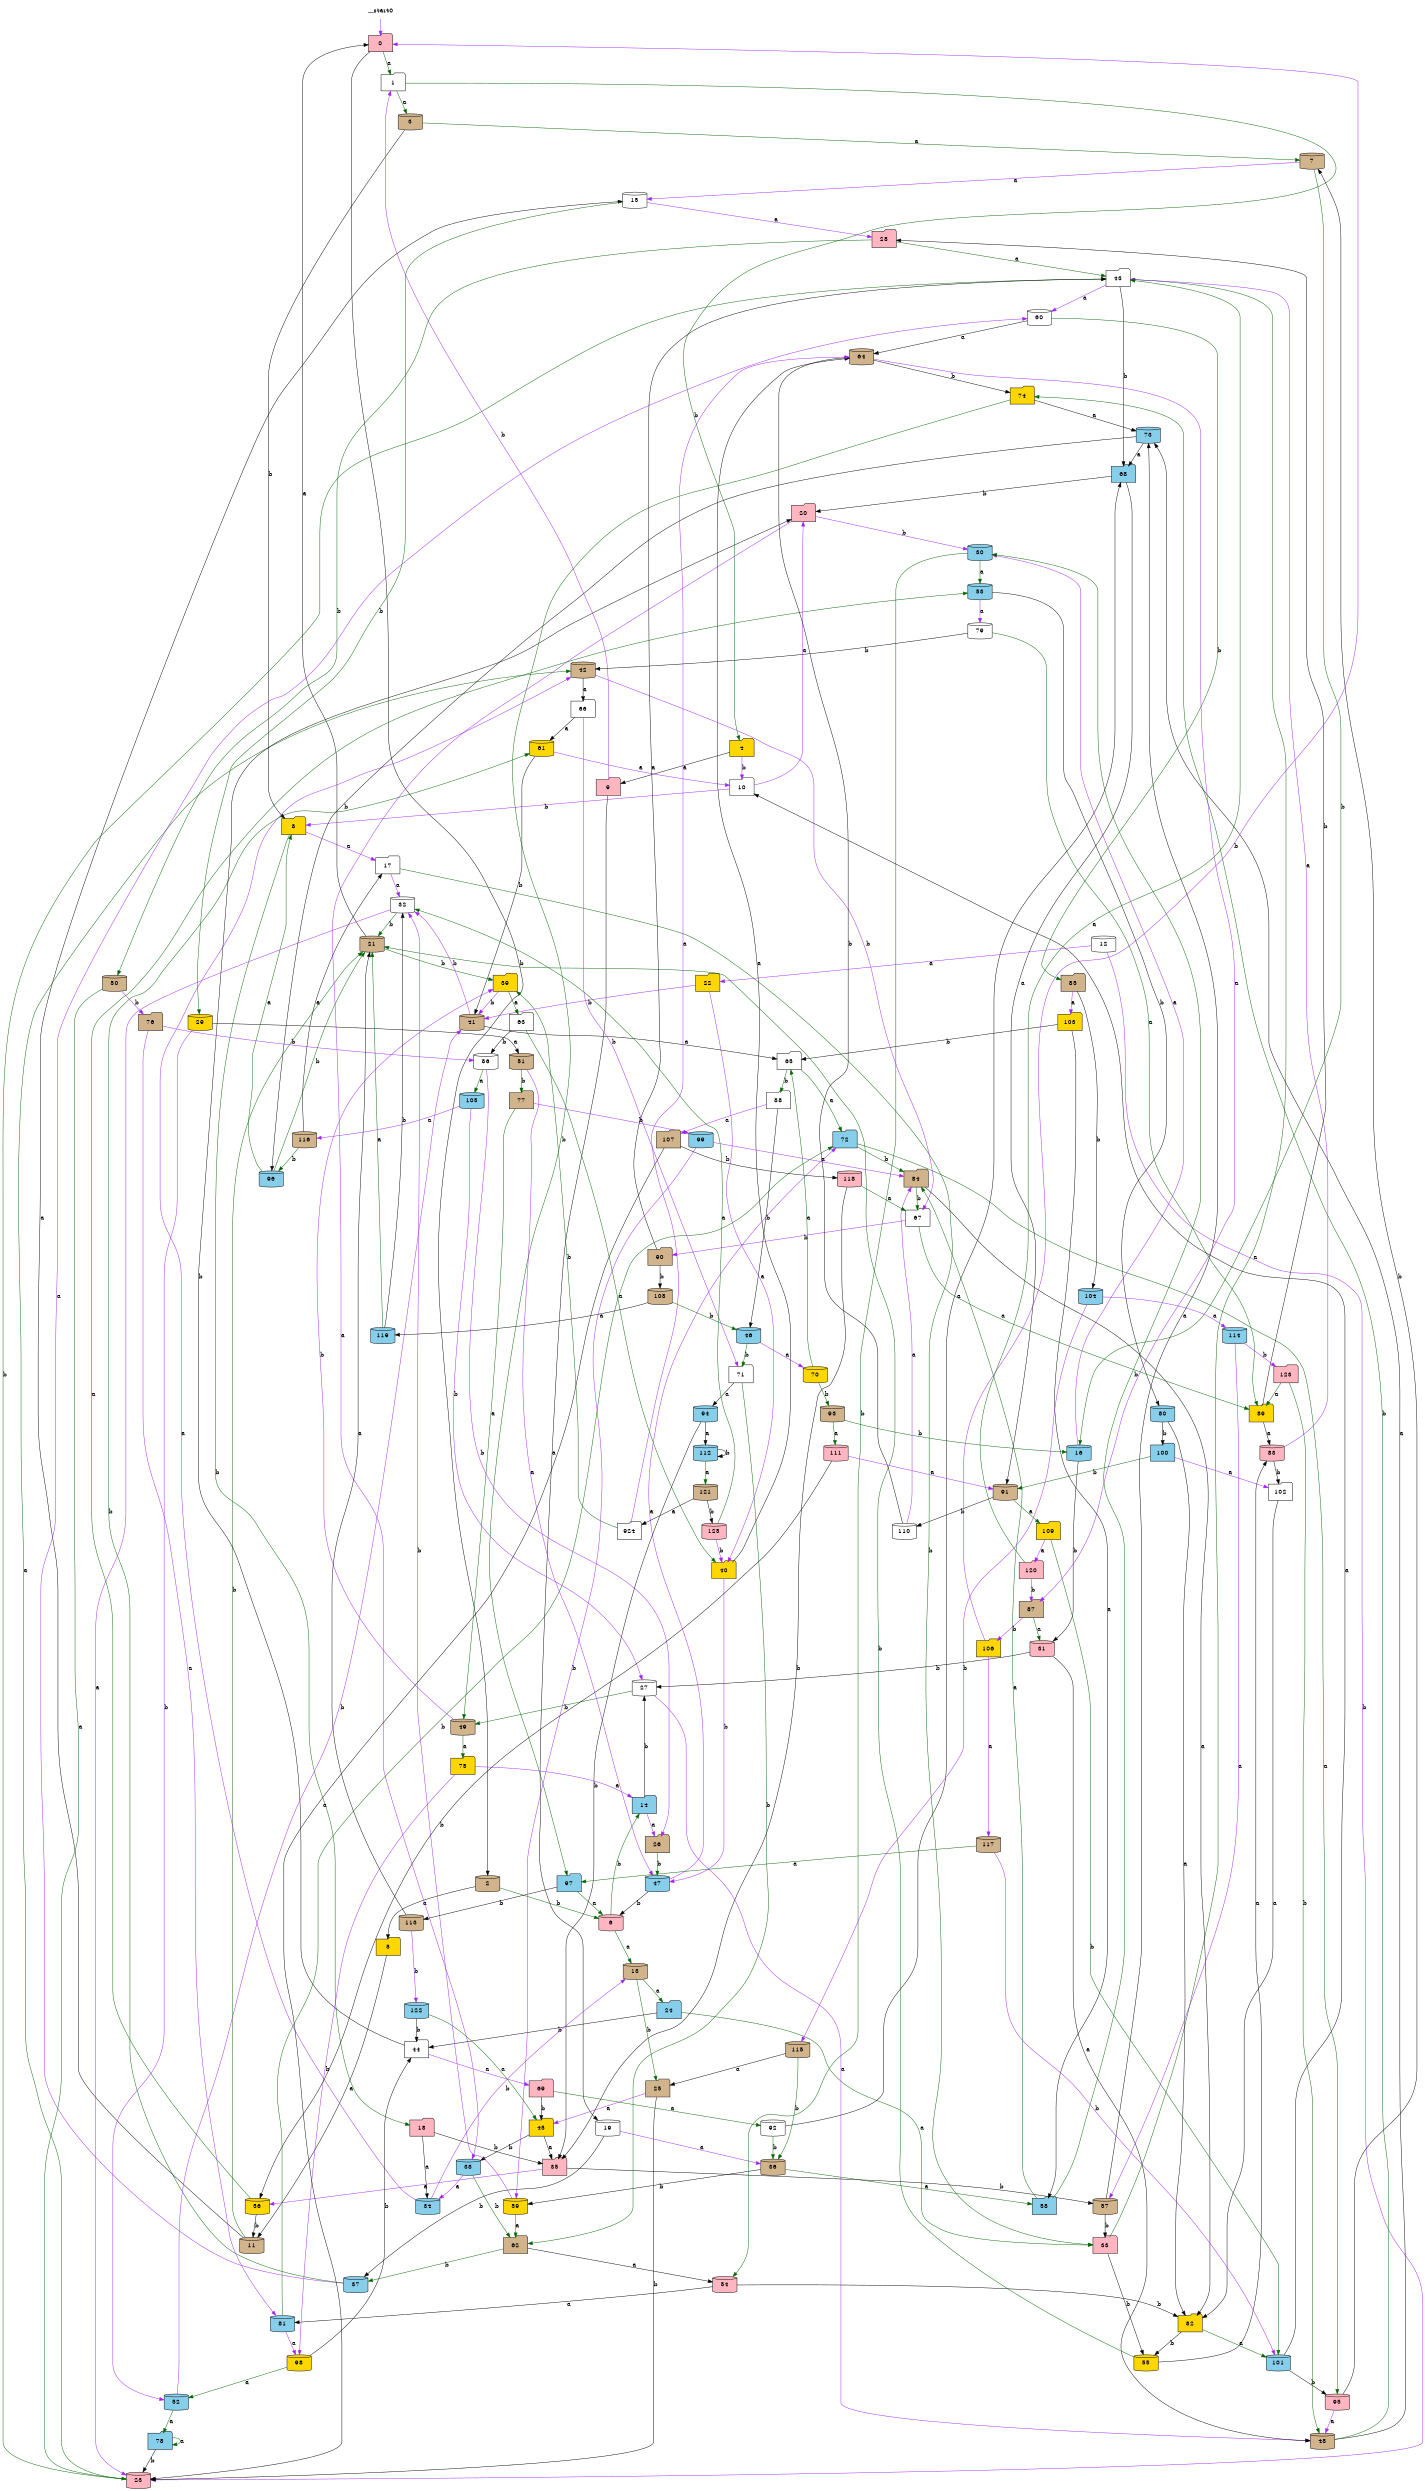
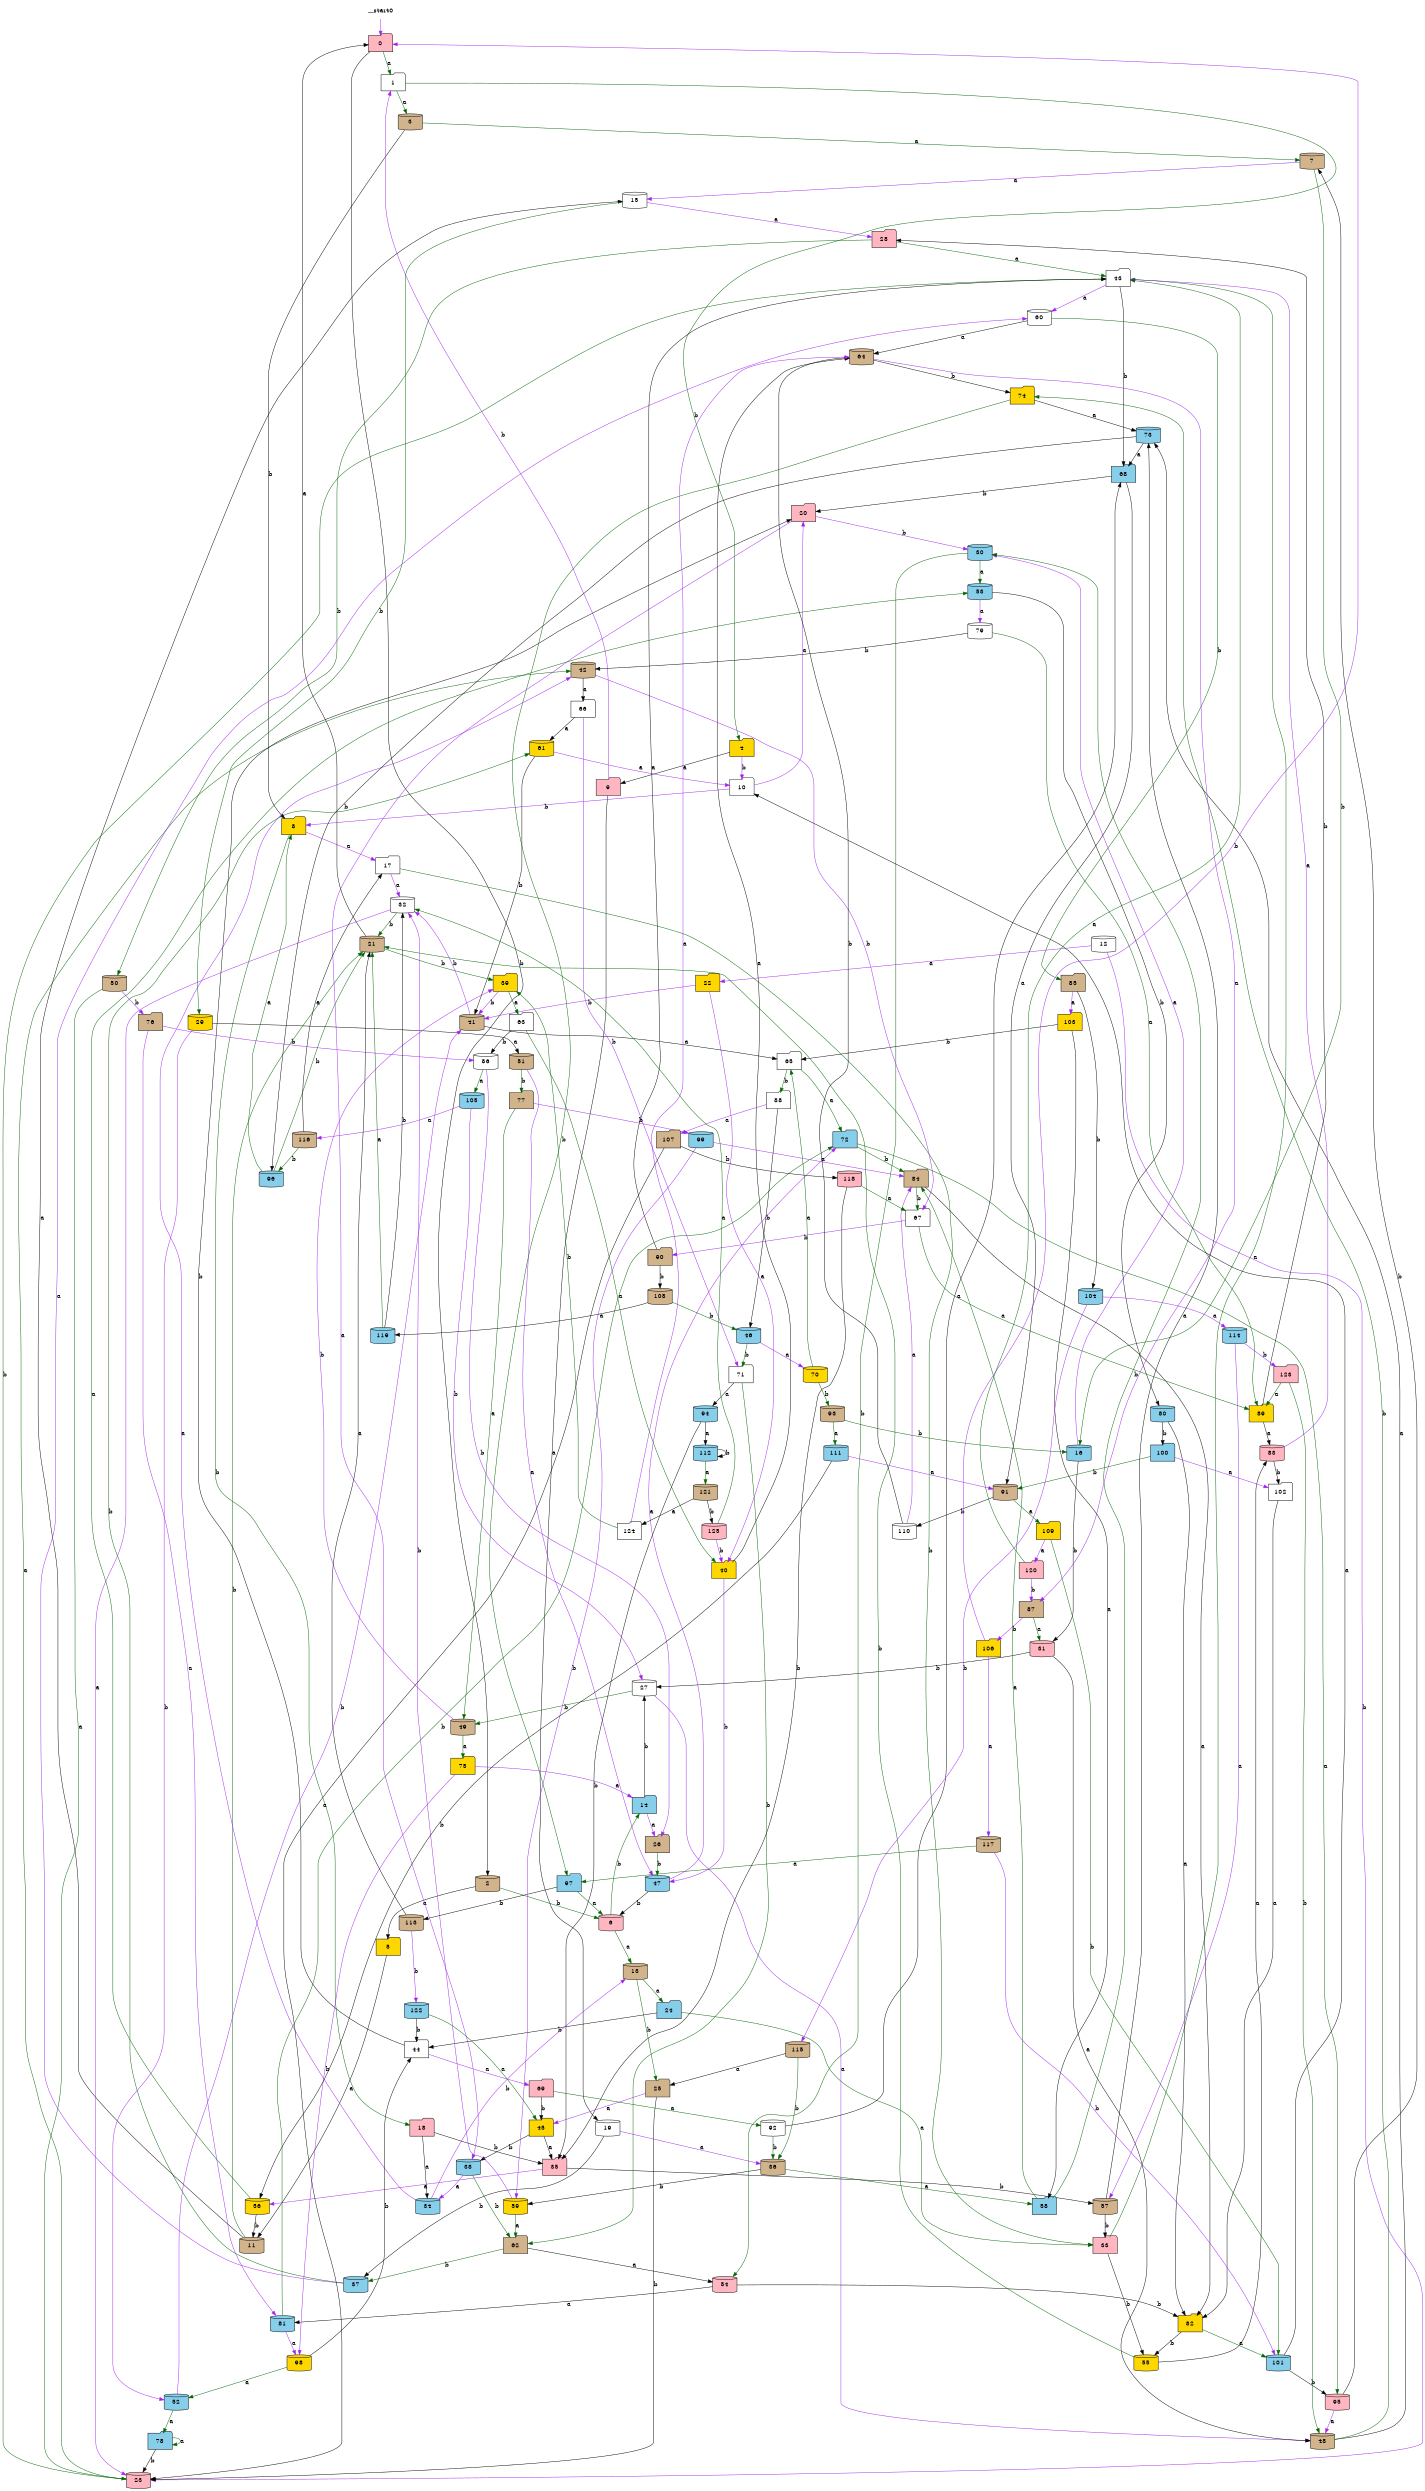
(836, 1453) -> (836, 1453)
(629, 1531) -> (629, 1531)
